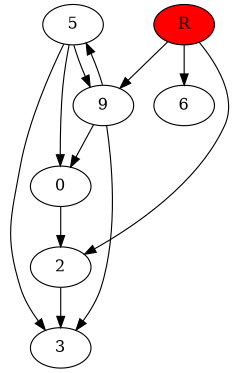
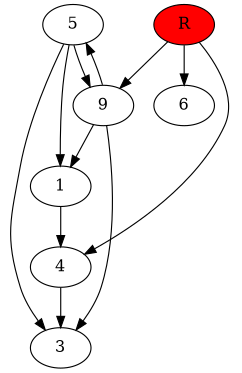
(61, 186) -> (61, 186)
(61, 267) -> (61, 267)
